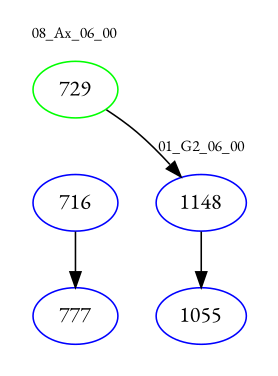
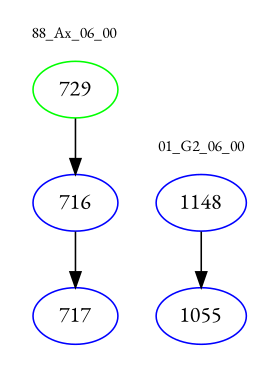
(75, 34) -> (75, 34)
(154, 148) -> (75, 139)
(75, 316) -> (75, 316)
